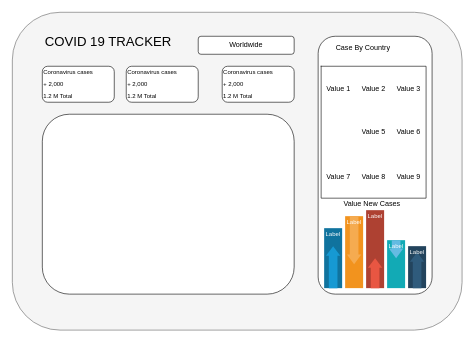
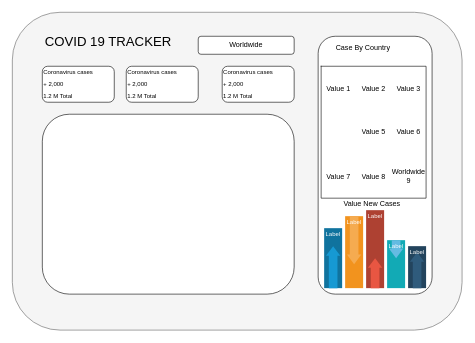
(409, 177) -> (409, 177)
